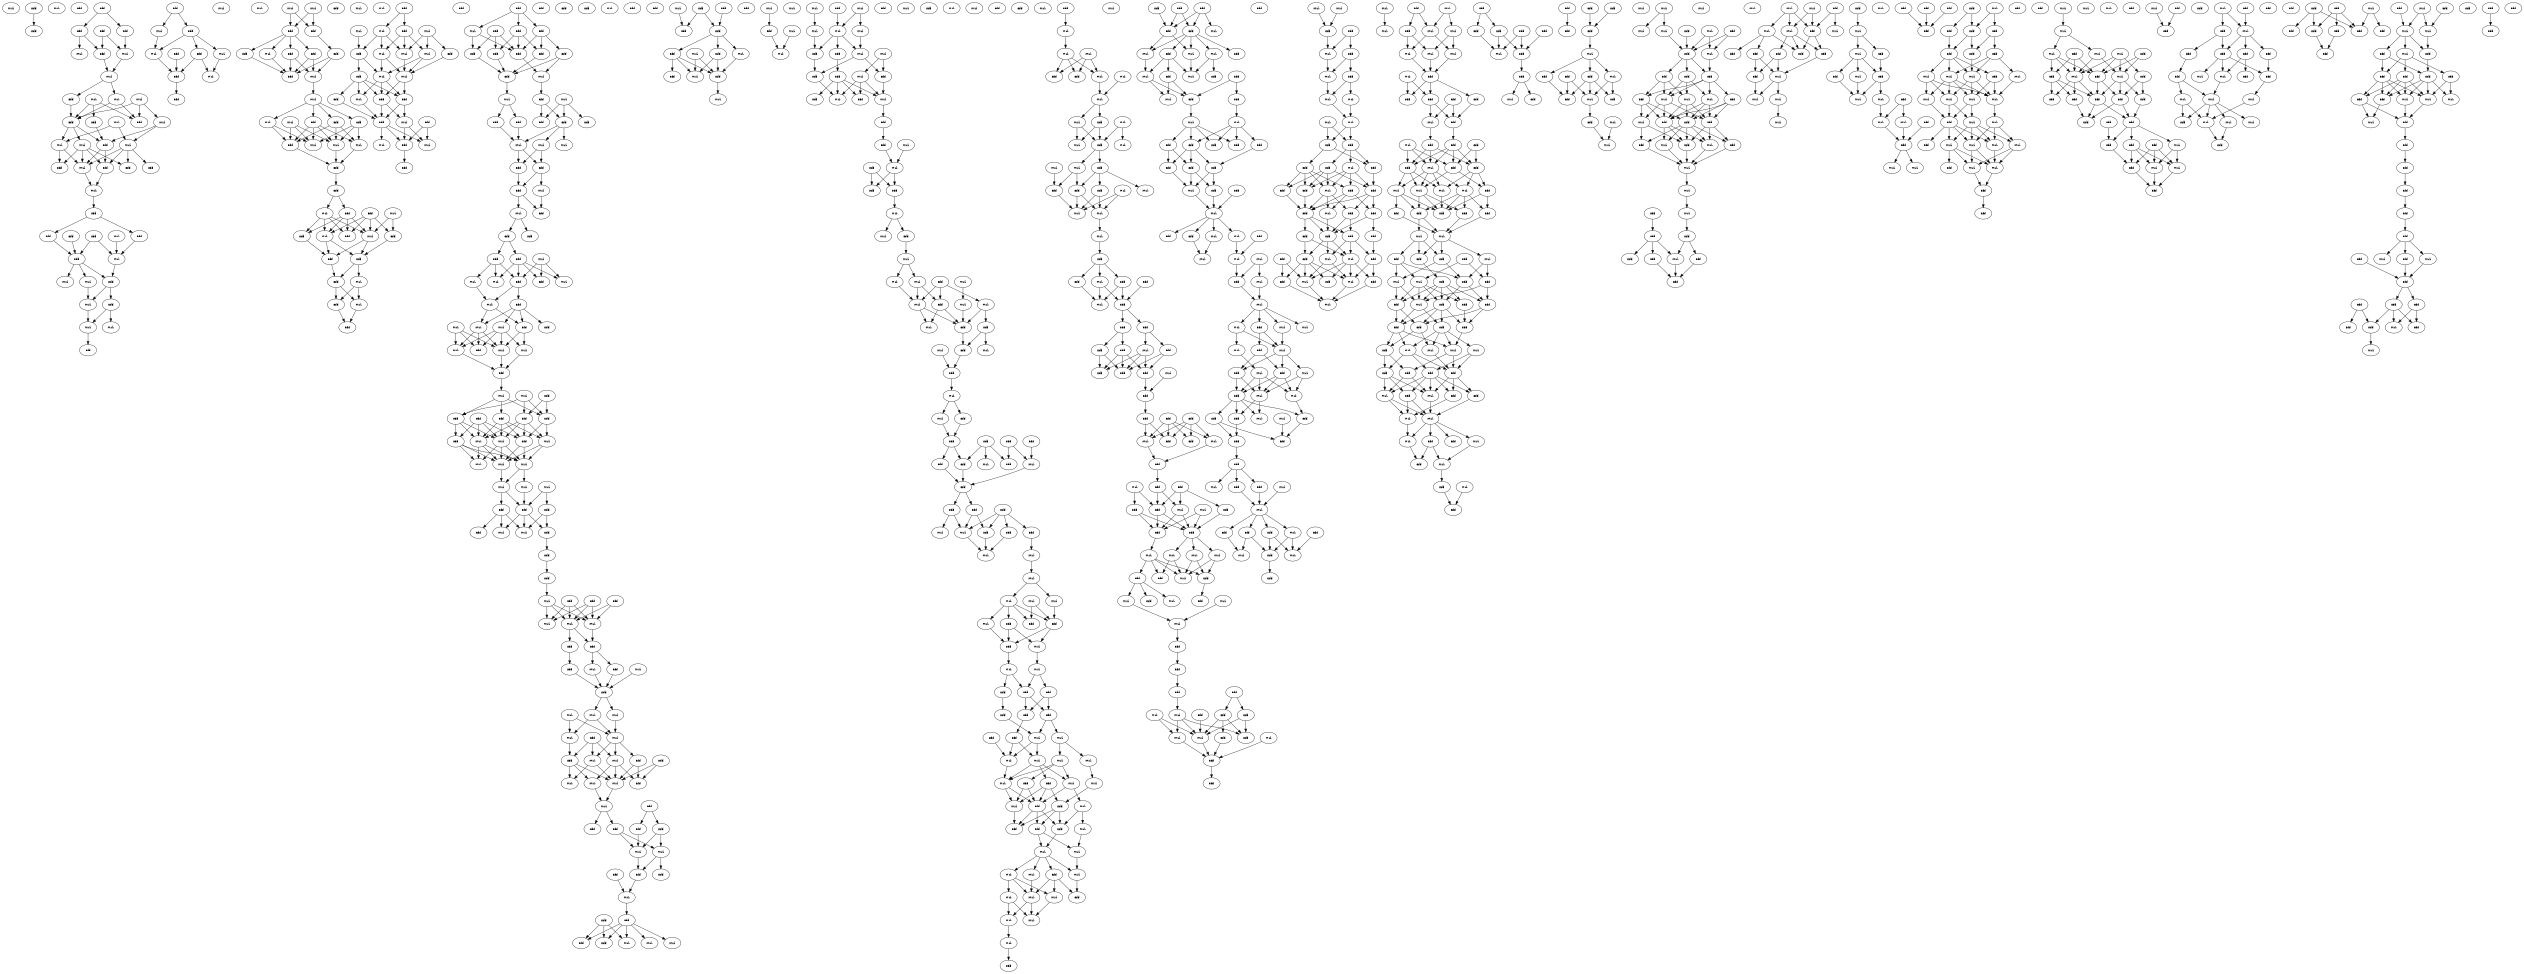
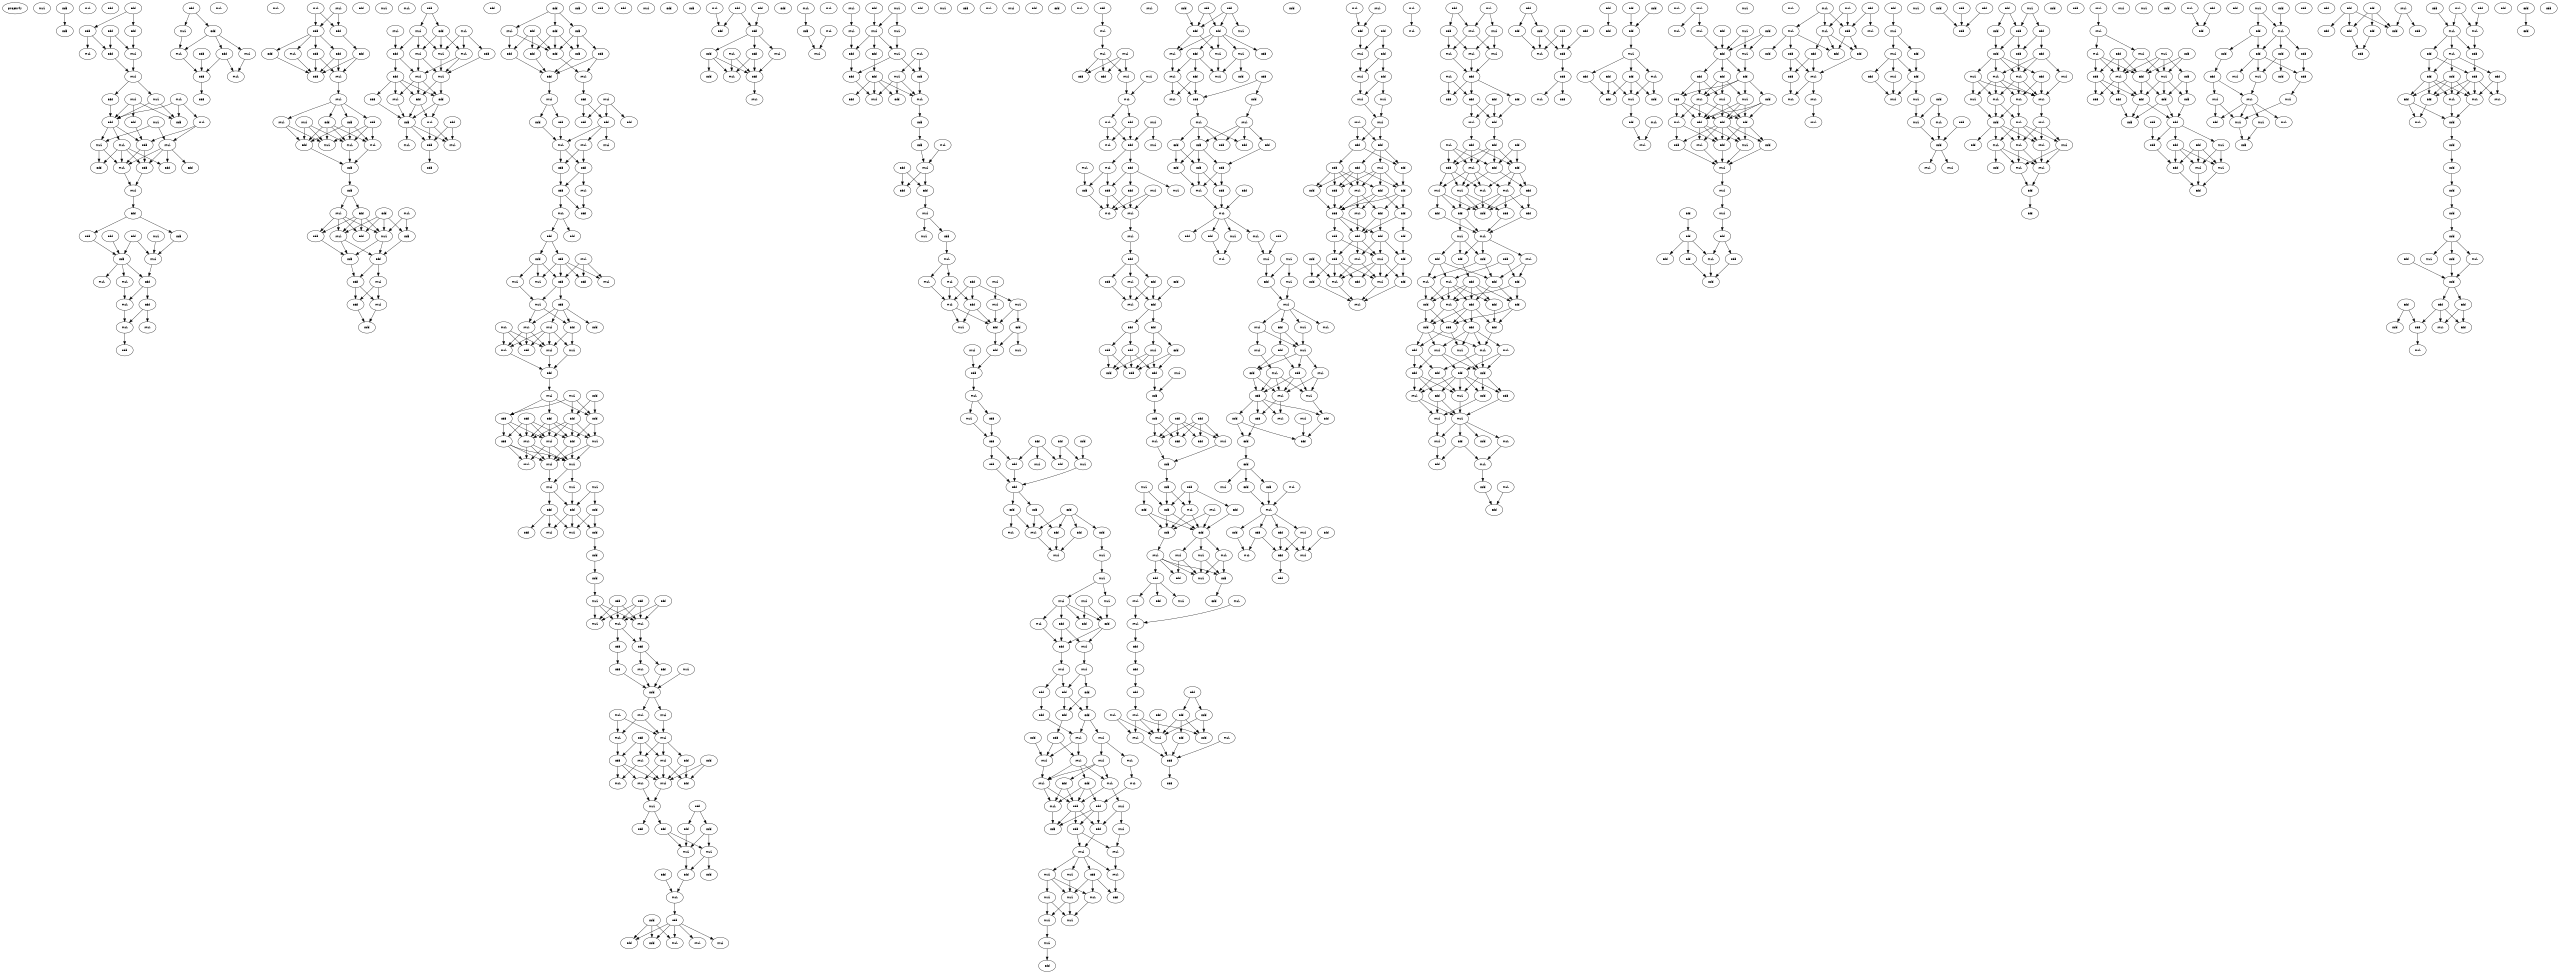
none -> (15, 8)
